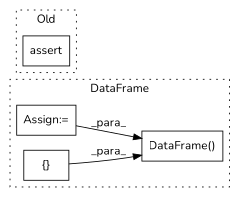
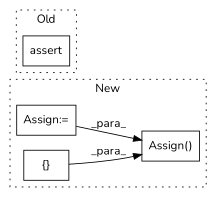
(120, 89) -> (108, 89)
(182, 146) -> (171, 146)
